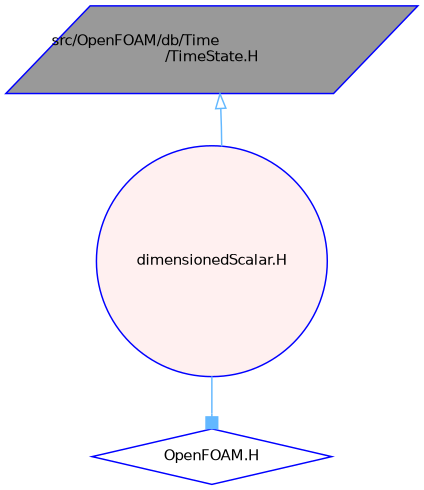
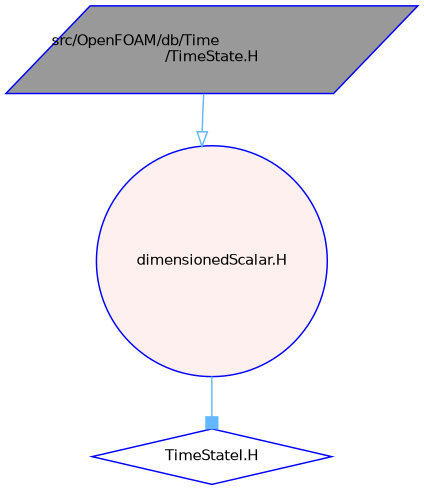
(221, 128) -> (203, 113)
(212, 457) -> (212, 457)
